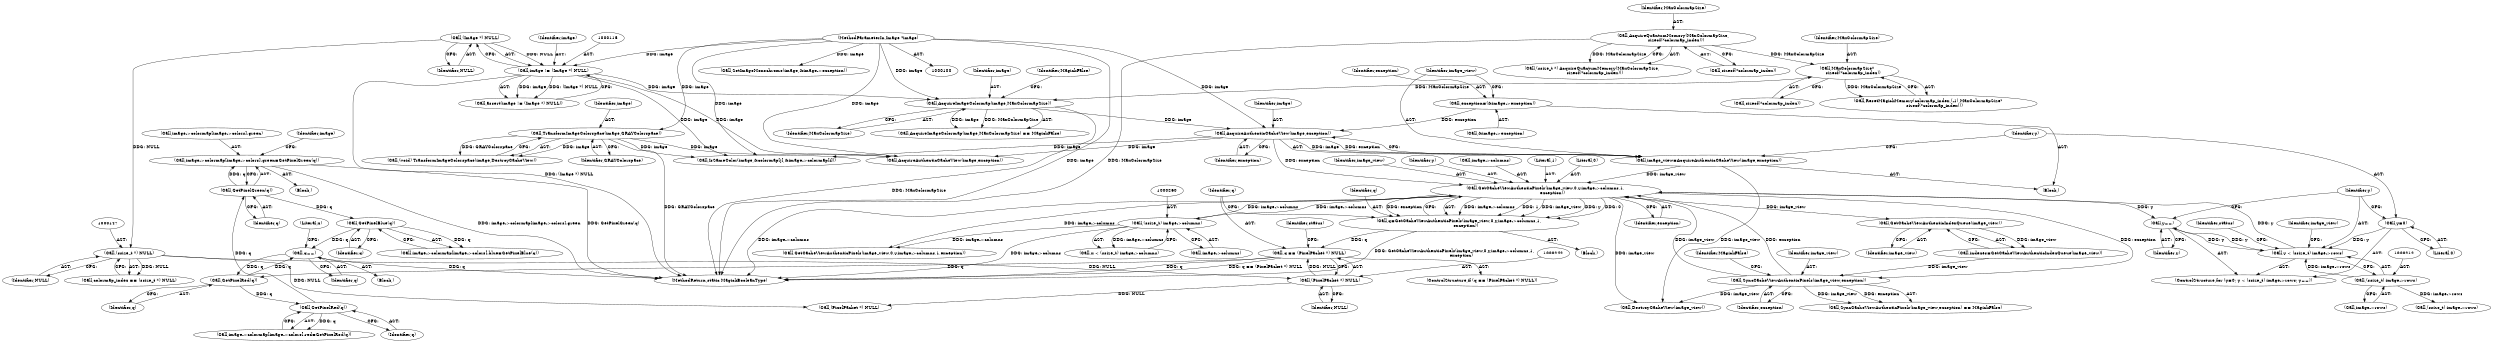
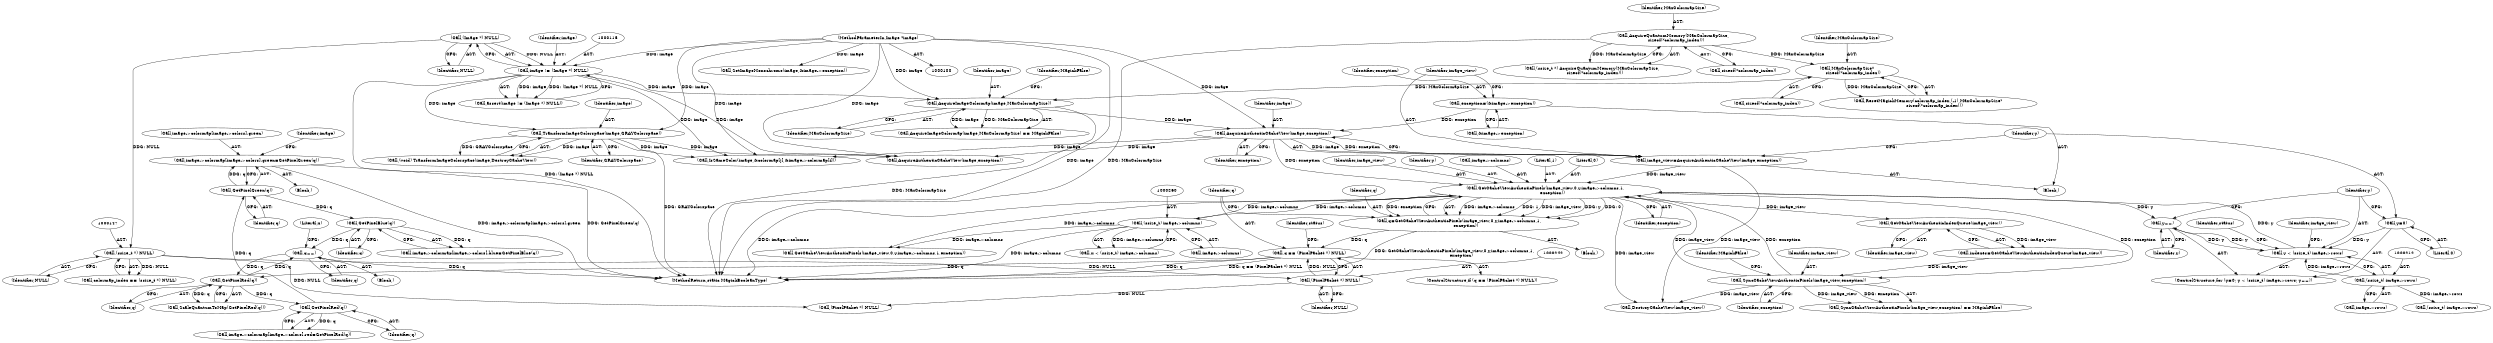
none -> (426, 109)
none -> (1485, 117)
none -> (217, 308)
